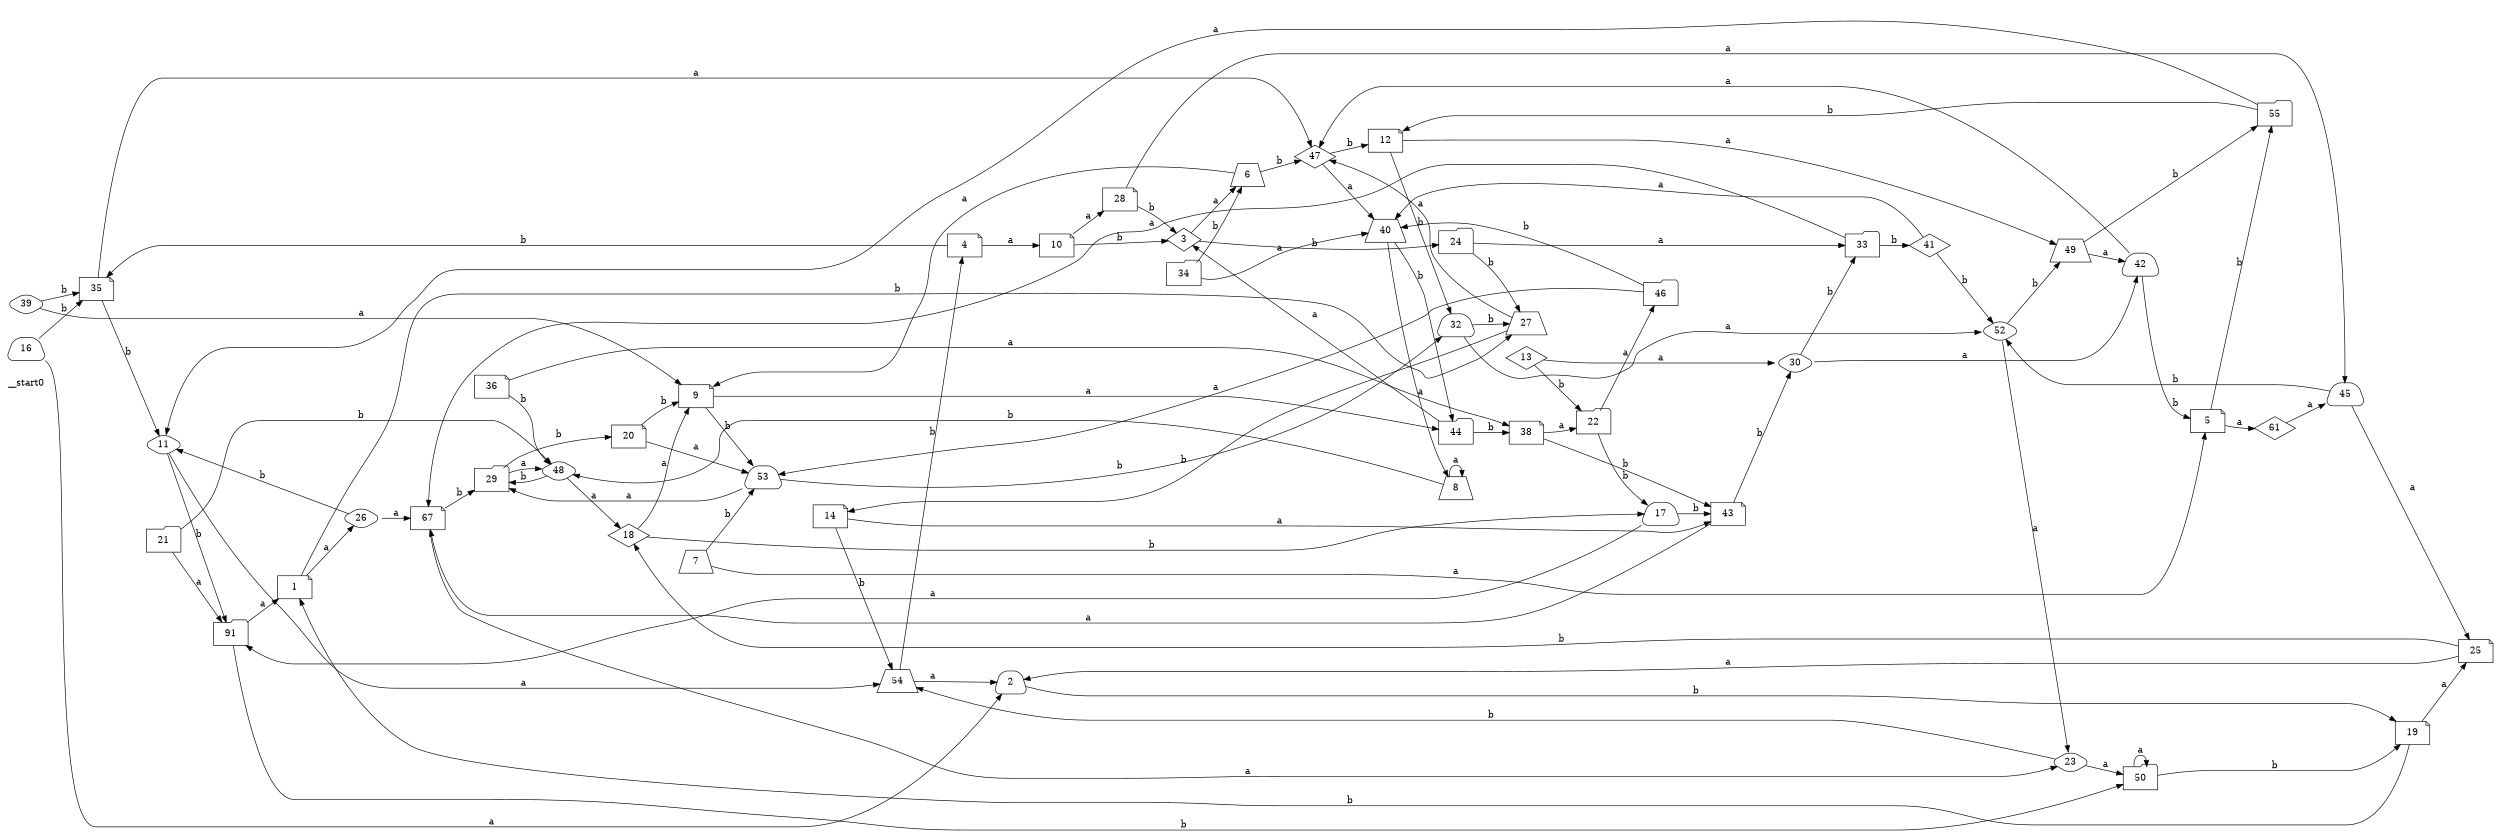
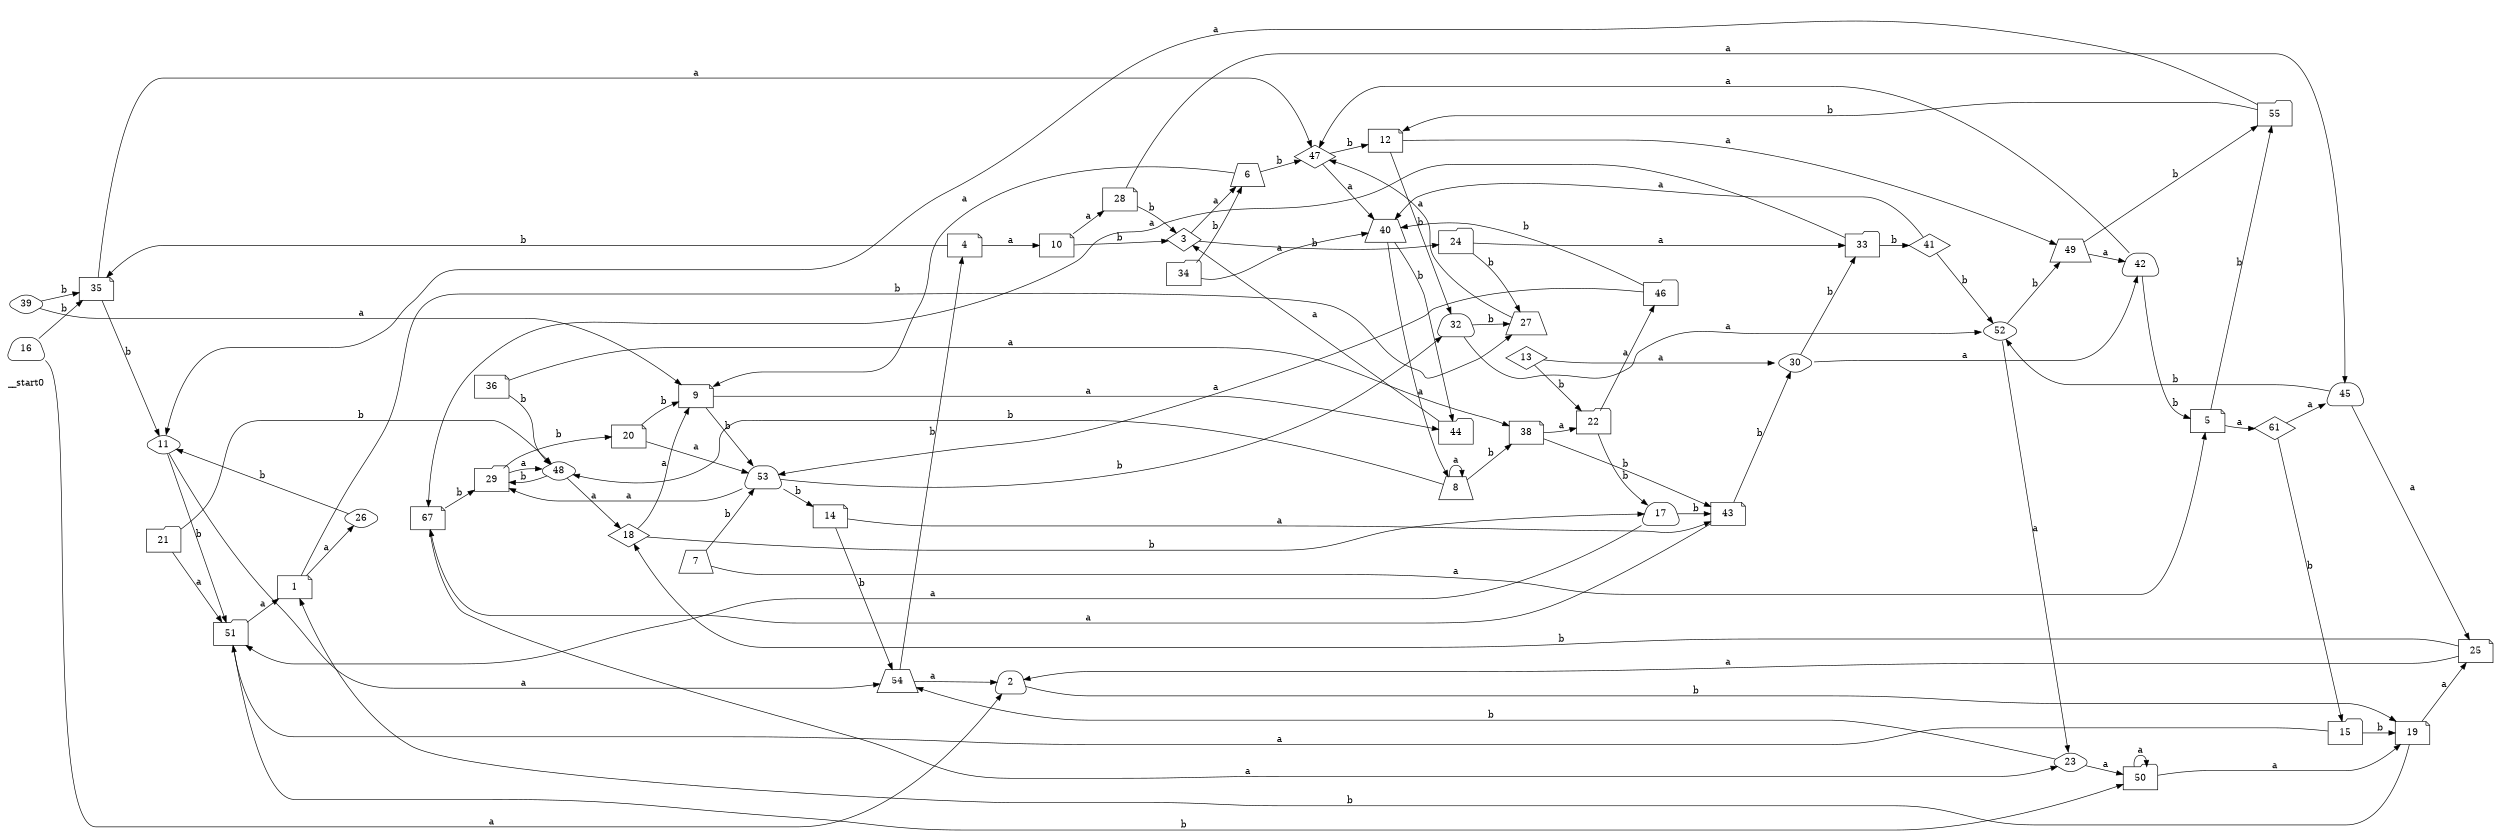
(1488, 433) -> (1487, 464)
(1193, 470) -> (795, 496)
(393, 518) -> none
(231, 634) -> (231, 634)
none -> (2345, 733)
(2275, 766) -> (2275, 766)
